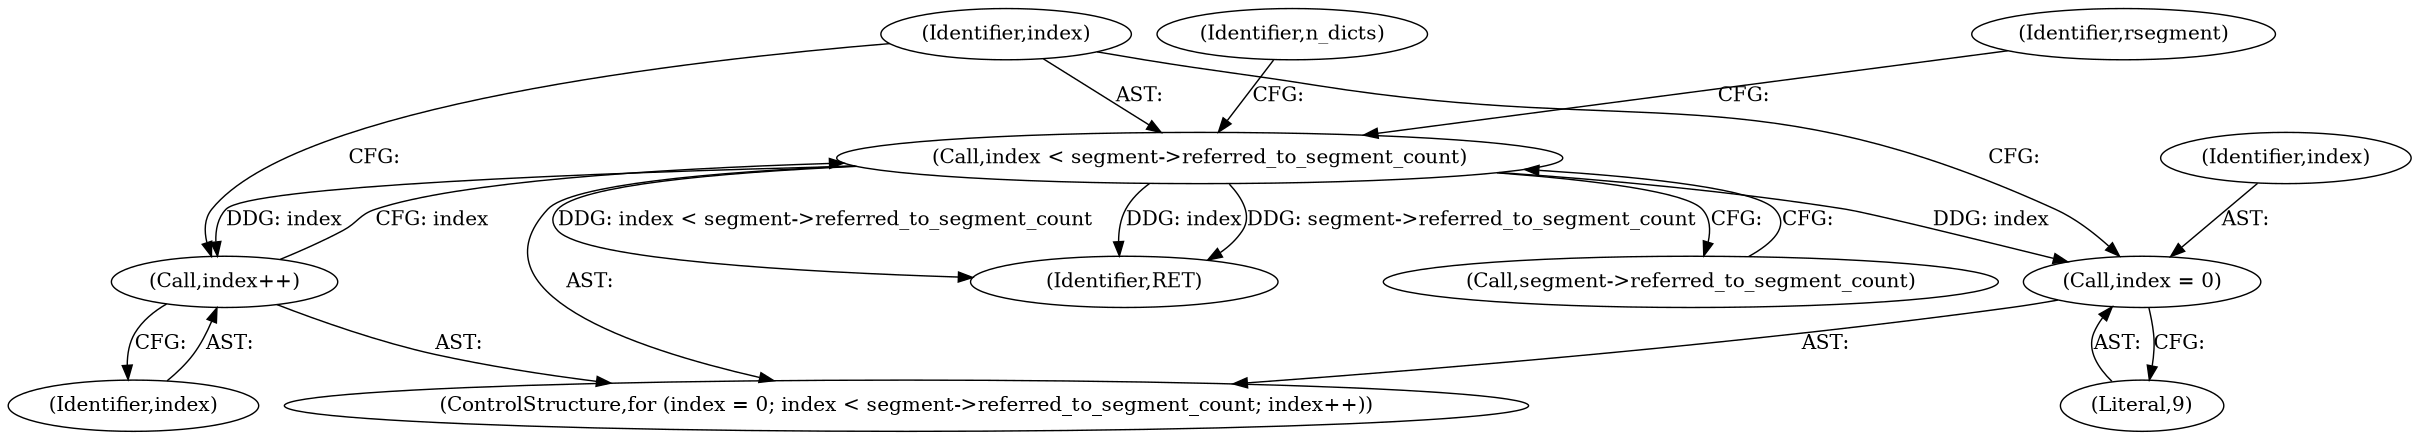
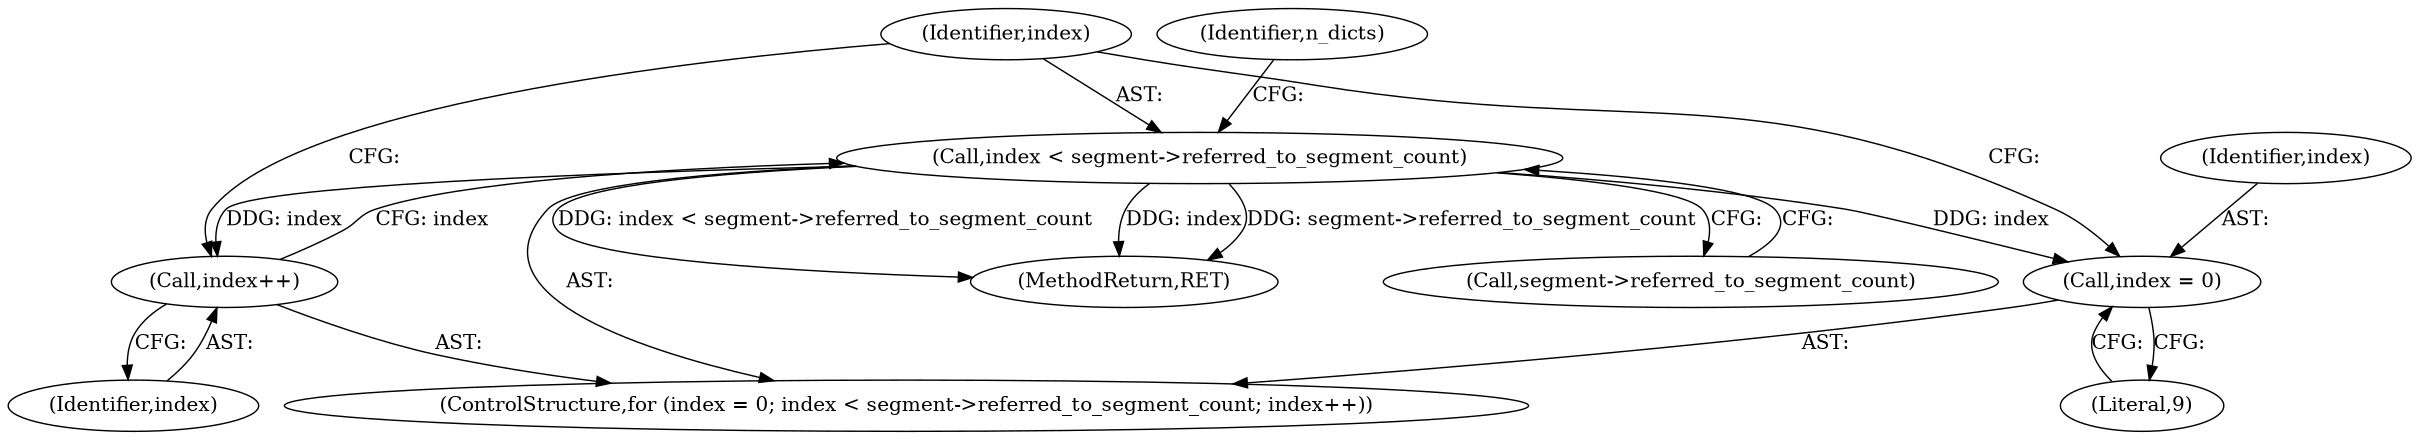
(2124, 34) -> none
(1124, 282) -> (1124, 282)
(2121, 344) -> (2121, 344)
